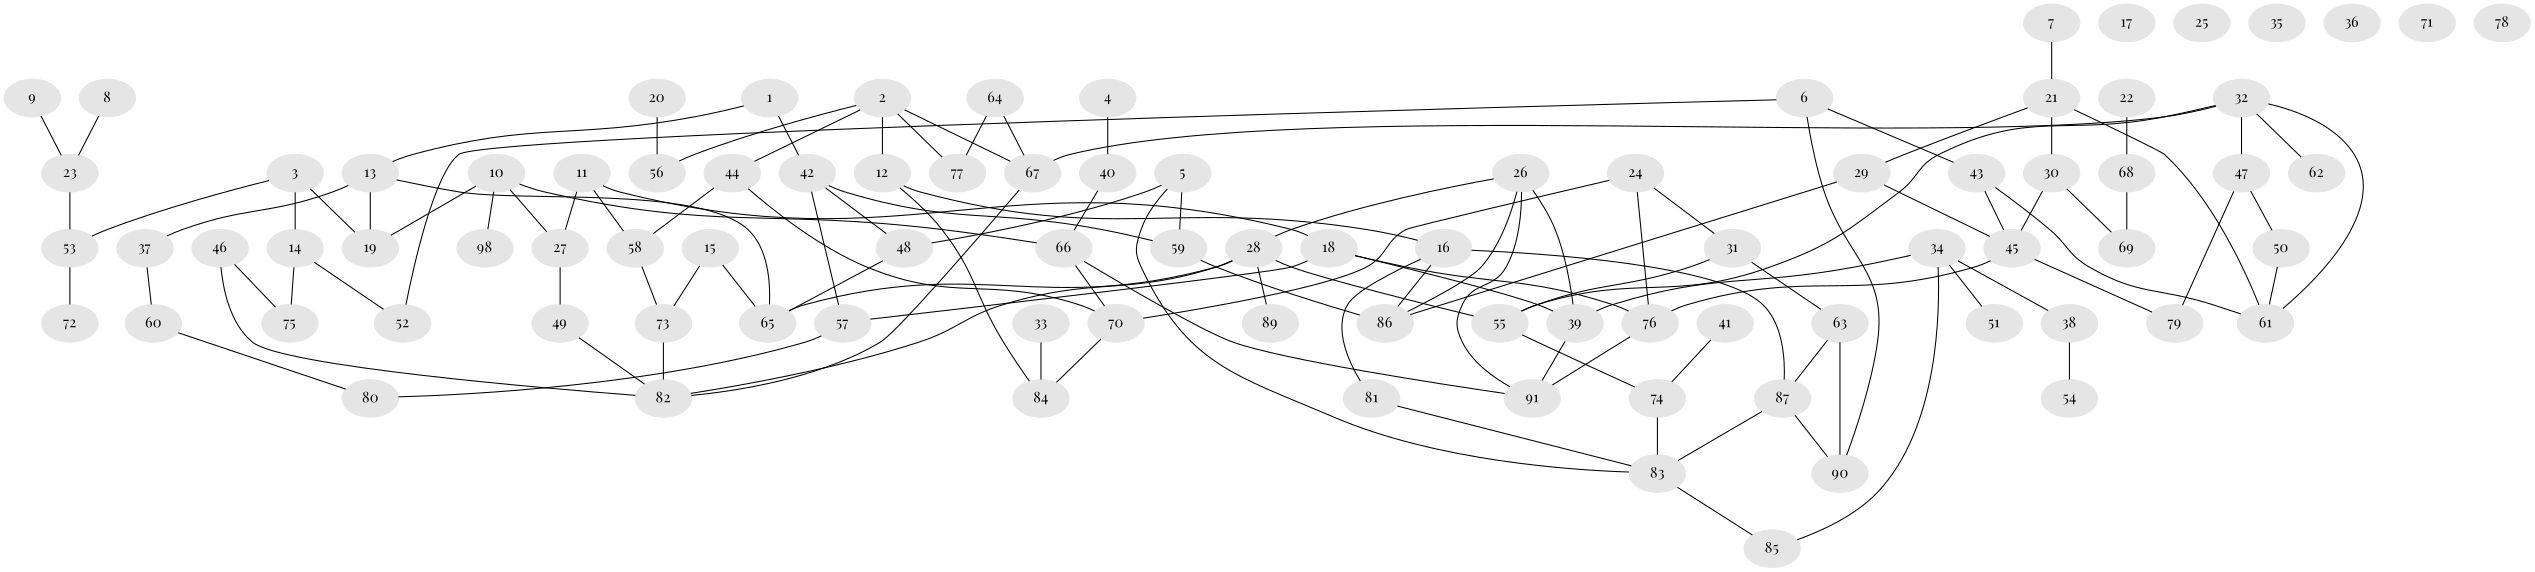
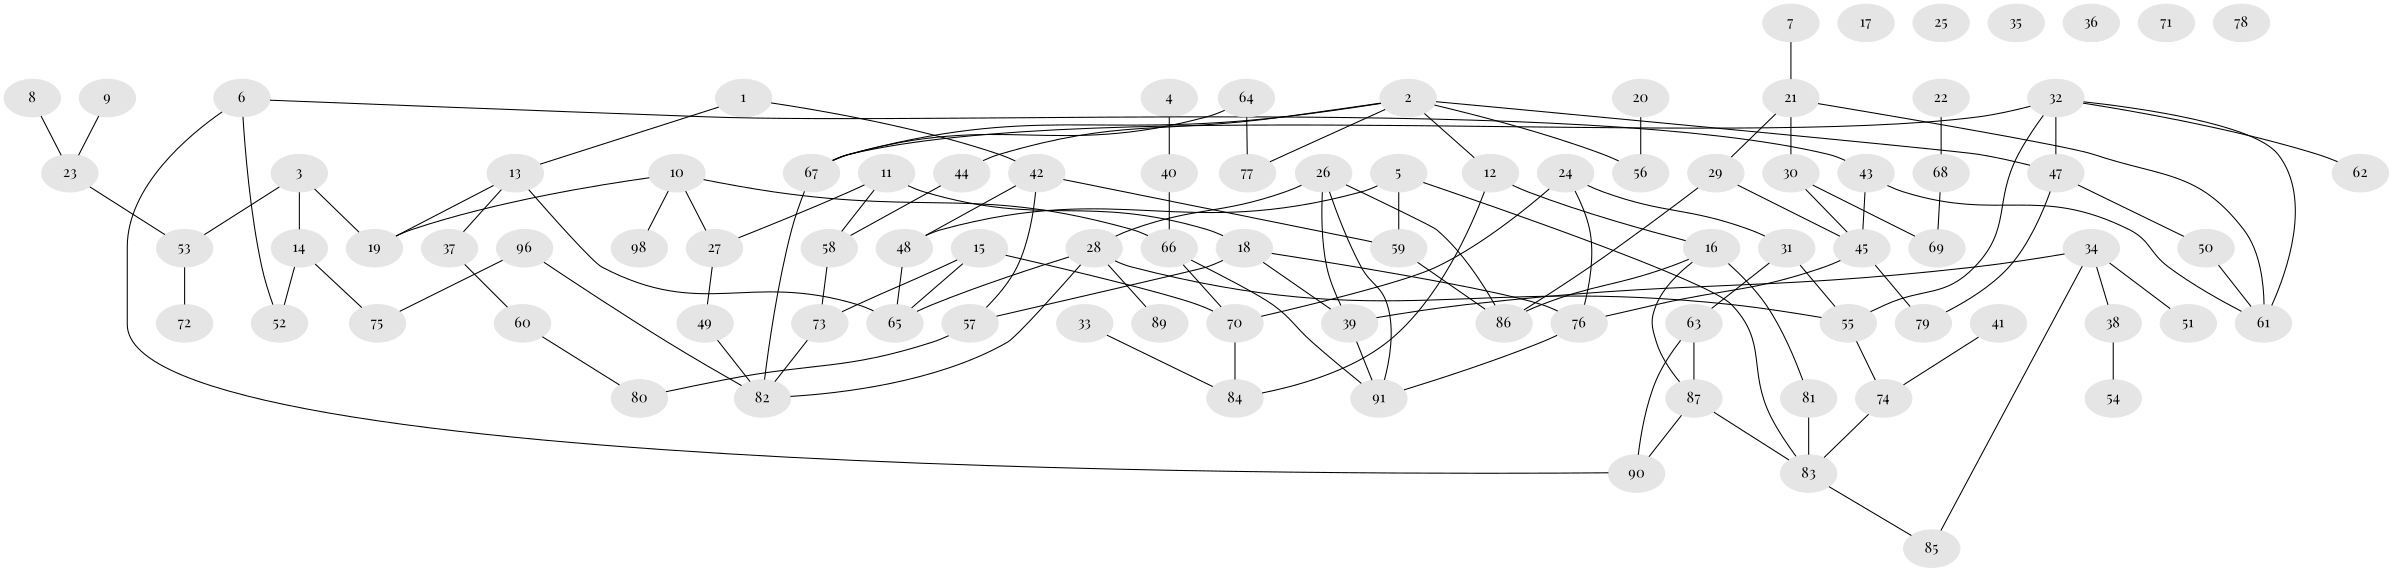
none -> (1778, 134)
(220, 248) -> (525, 248)
(901, 279) -> (1110, 280)
